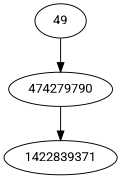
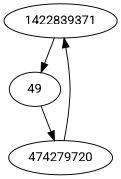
none -> (50, 51)
(61, 89) -> (61, 158)
